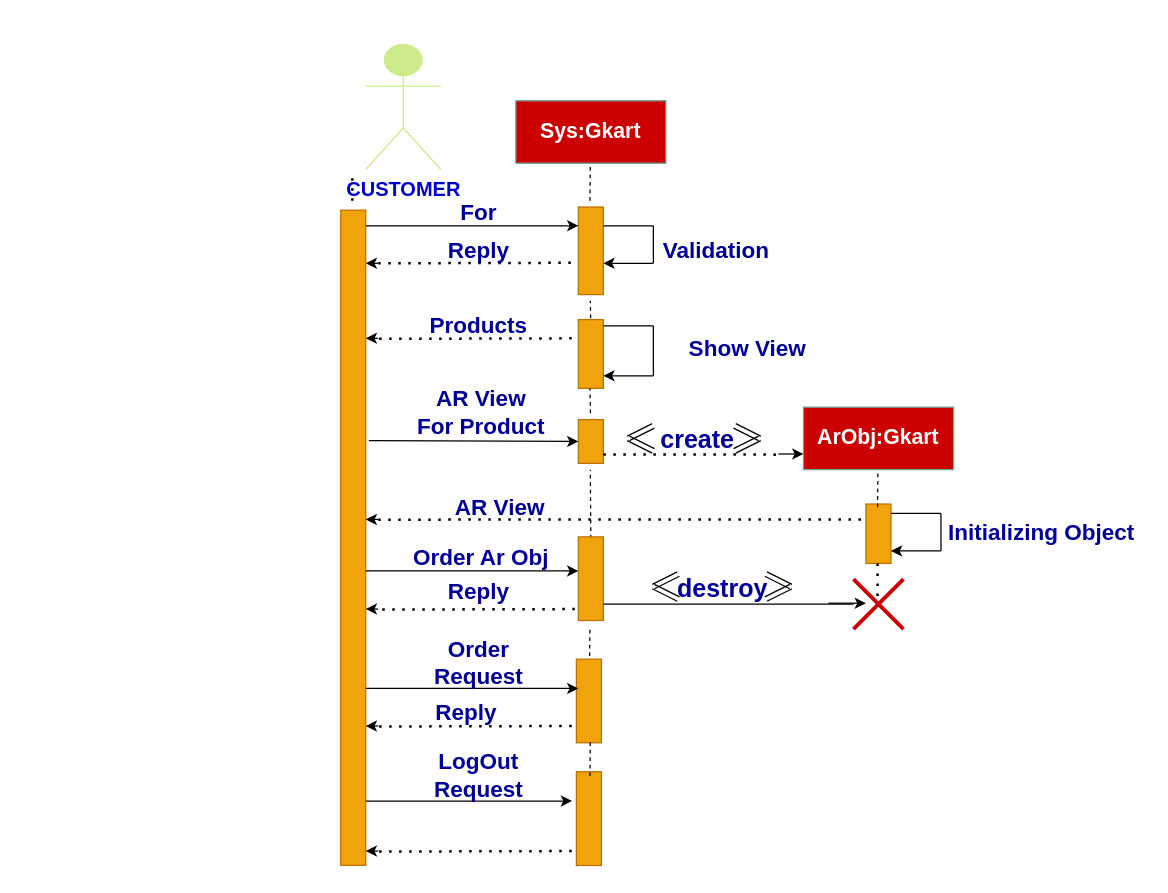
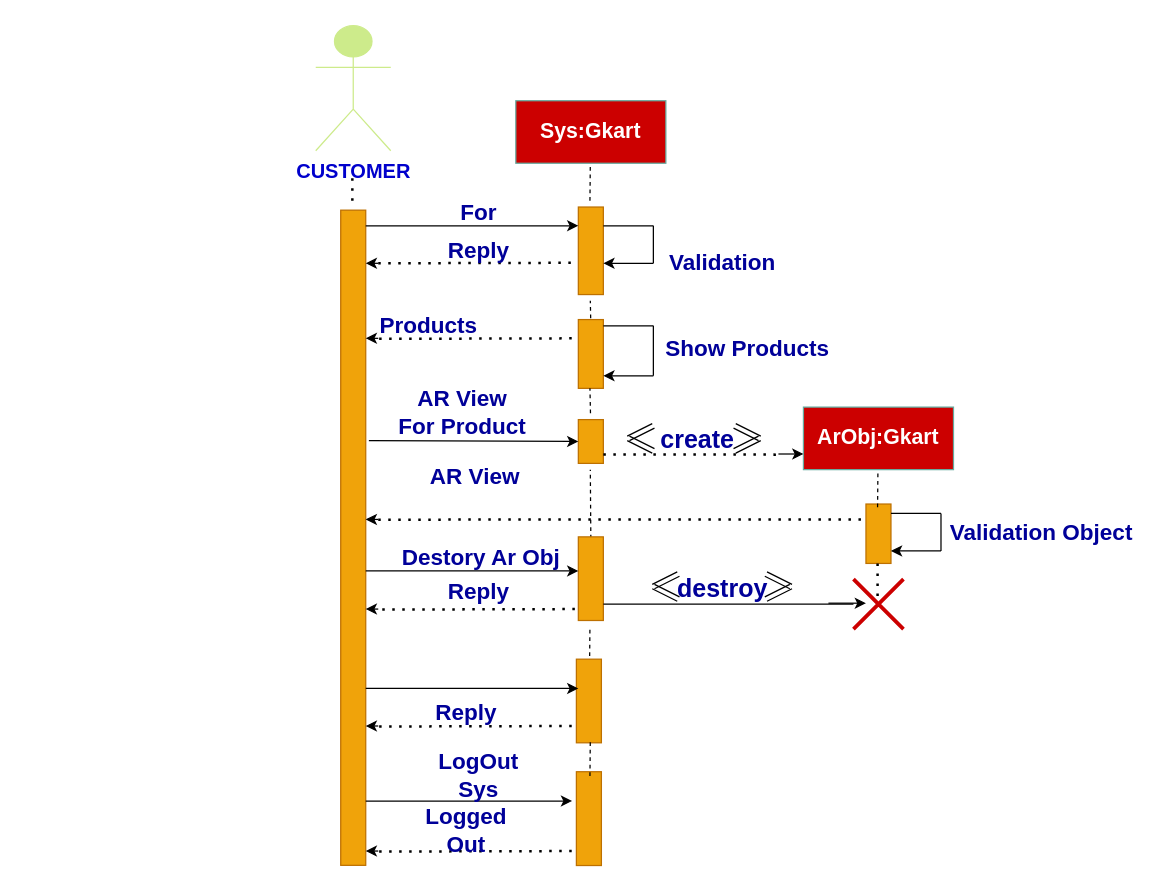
(403, 107) -> (353, 88)
(716, 251) -> (722, 263)
(478, 326) -> (428, 326)
(748, 363) -> (748, 363)
(481, 413) -> (462, 413)
(500, 508) -> (475, 477)
(1041, 533) -> (1041, 533)
(481, 558) -> (481, 558)
(478, 663) -> none
(479, 776) -> (479, 776)
none -> (466, 831)
